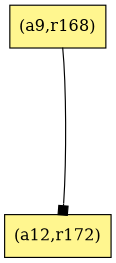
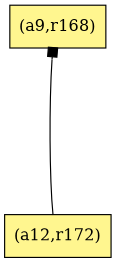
(66, 125) -> (50, 137)
